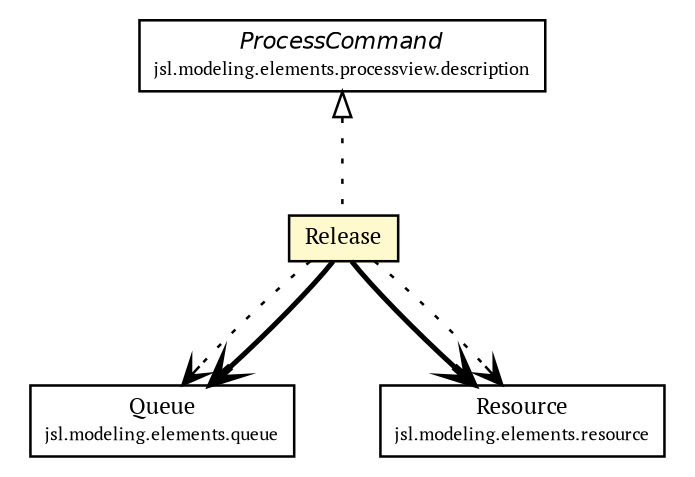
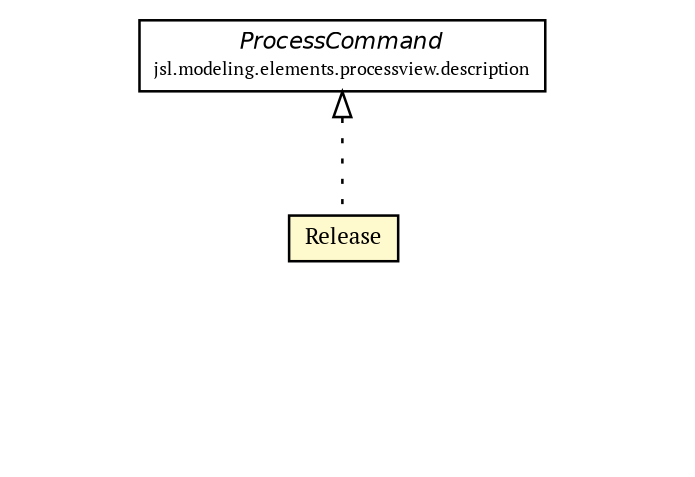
(162, 421) -> none
(522, 421) -> none
